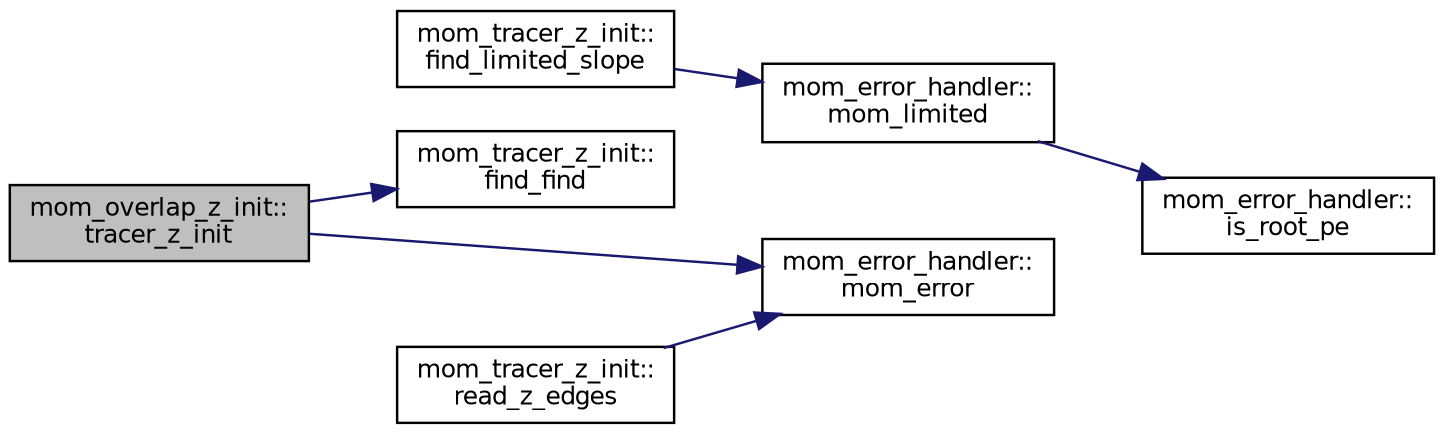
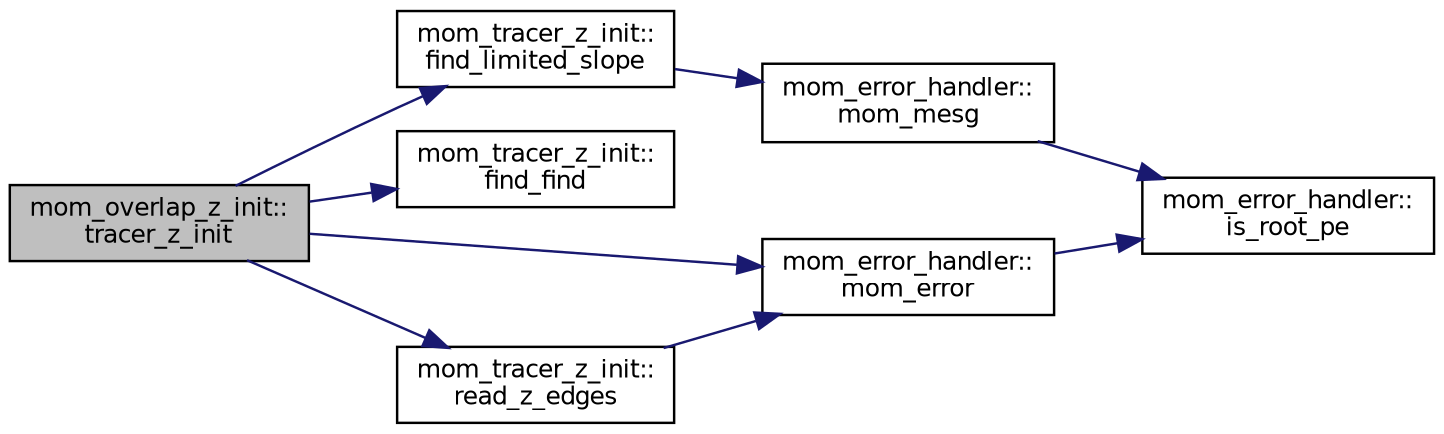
(908, 103) -> (908, 103)
none -> (329, 140)
none -> (1086, 248)
none -> (336, 299)
